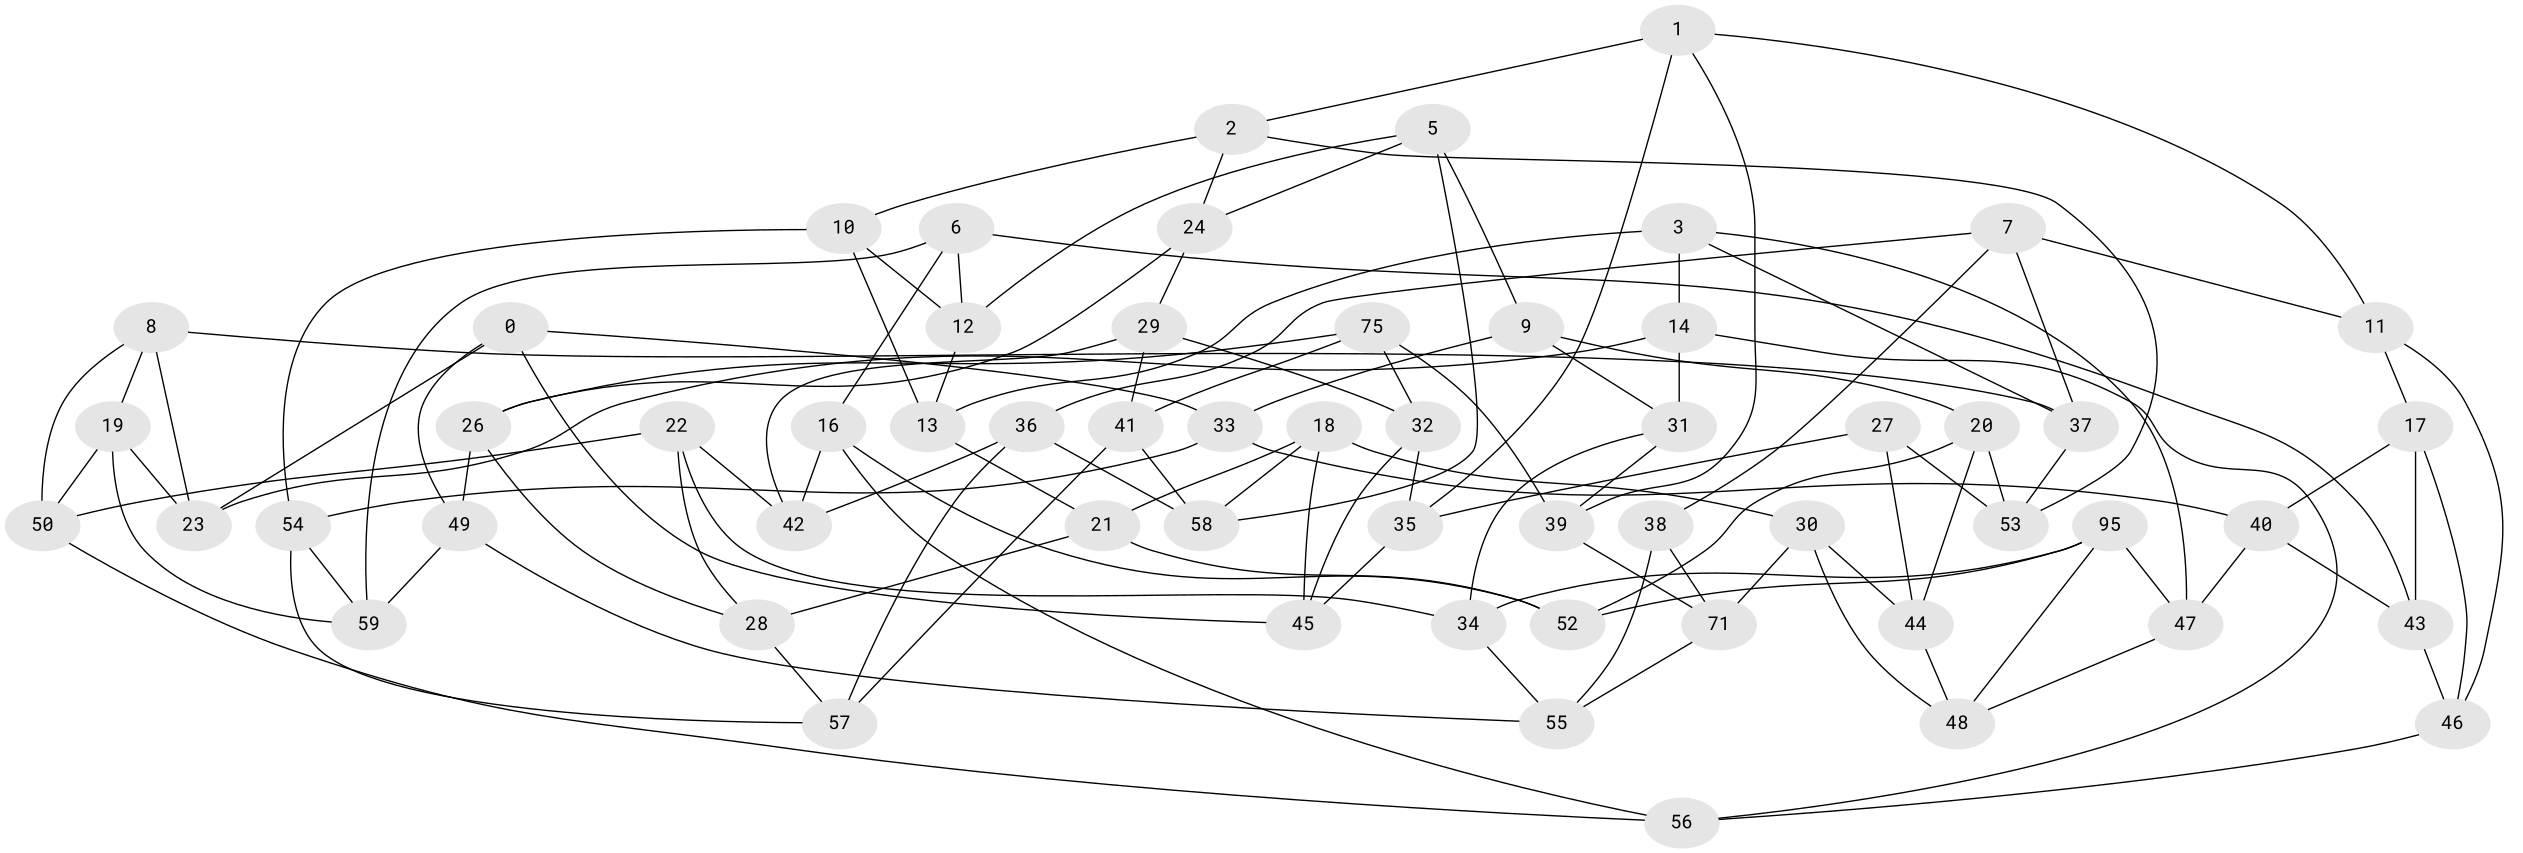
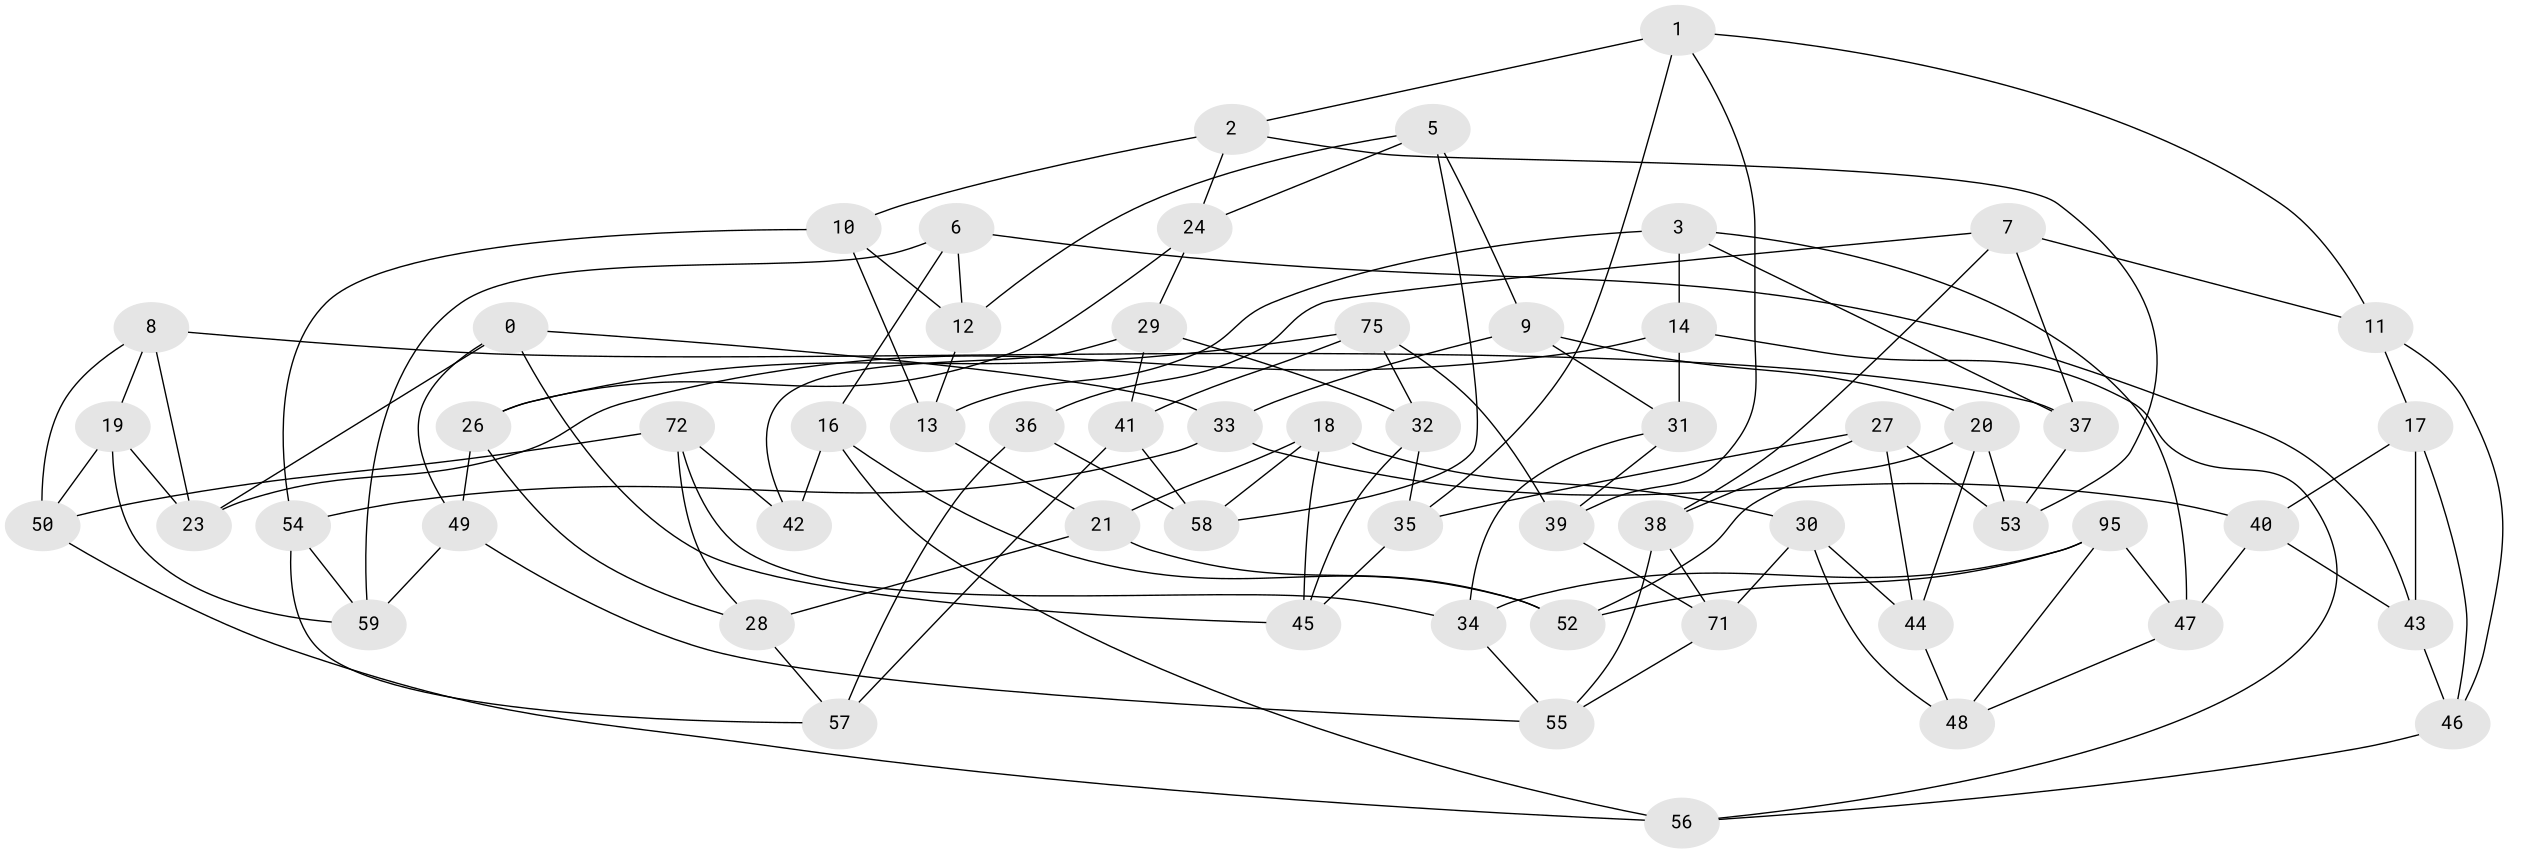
(677, 427) -> (677, 427)
none -> (1769, 476)
(917, 477) -> none
